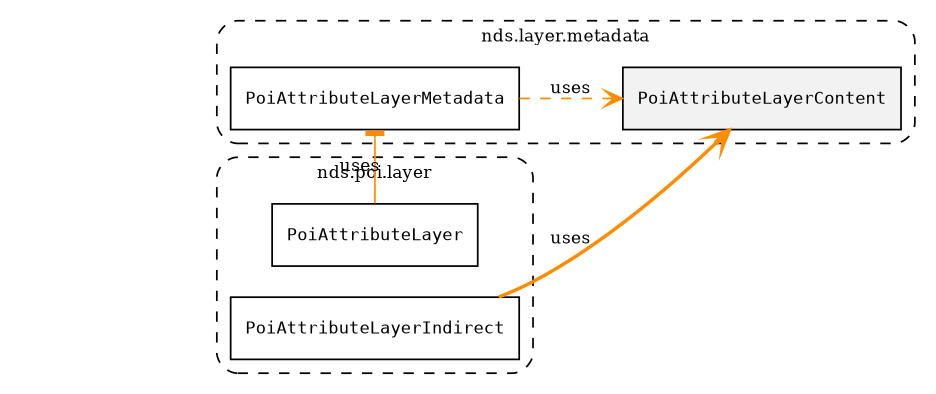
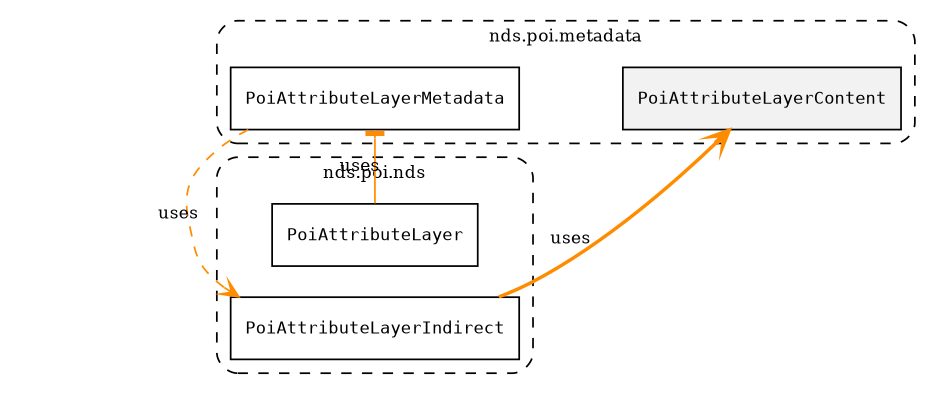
(566, 37) -> (566, 37)
(562, 98) -> (187, 201)
(375, 174) -> (375, 174)
